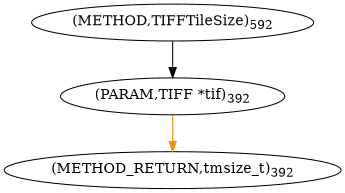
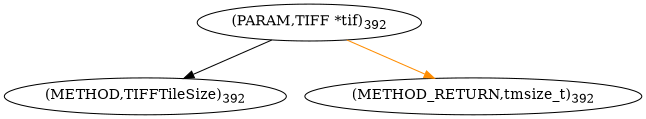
(261, 21) -> (234, 95)
(173, 54) -> (233, 57)
